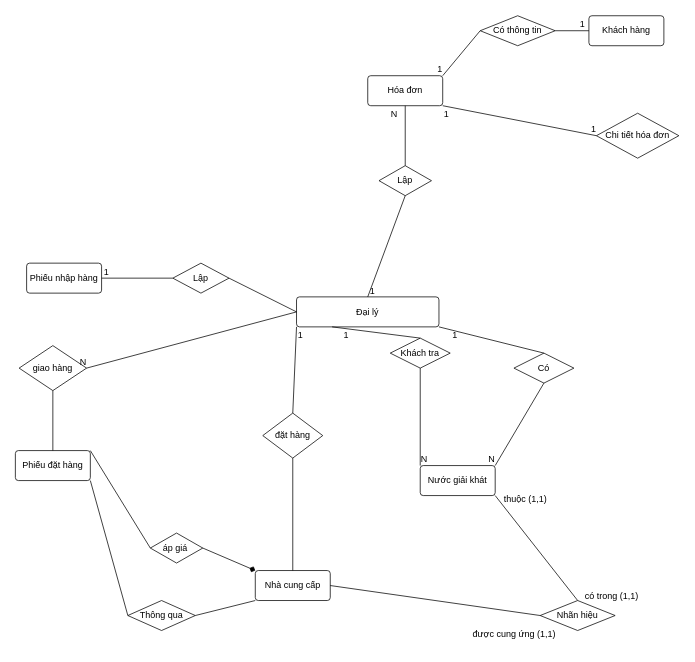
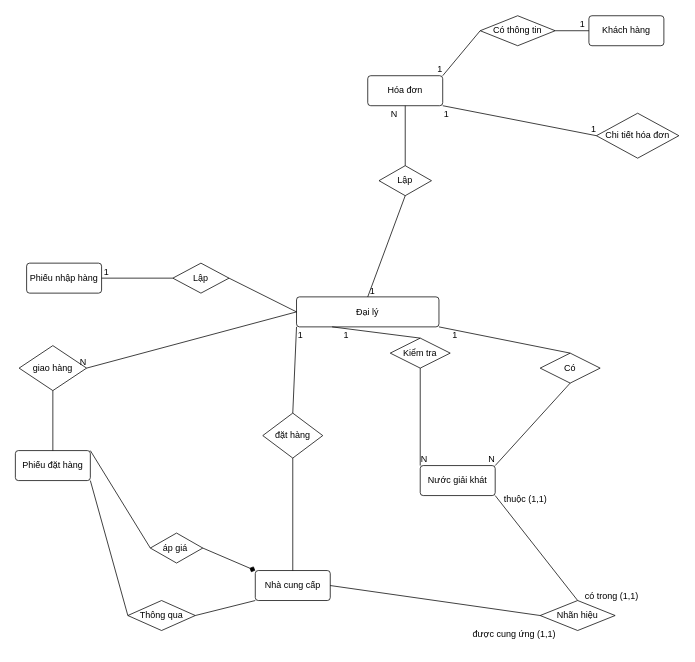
(420, 353) -> (420, 353)
(544, 368) -> (570, 368)
